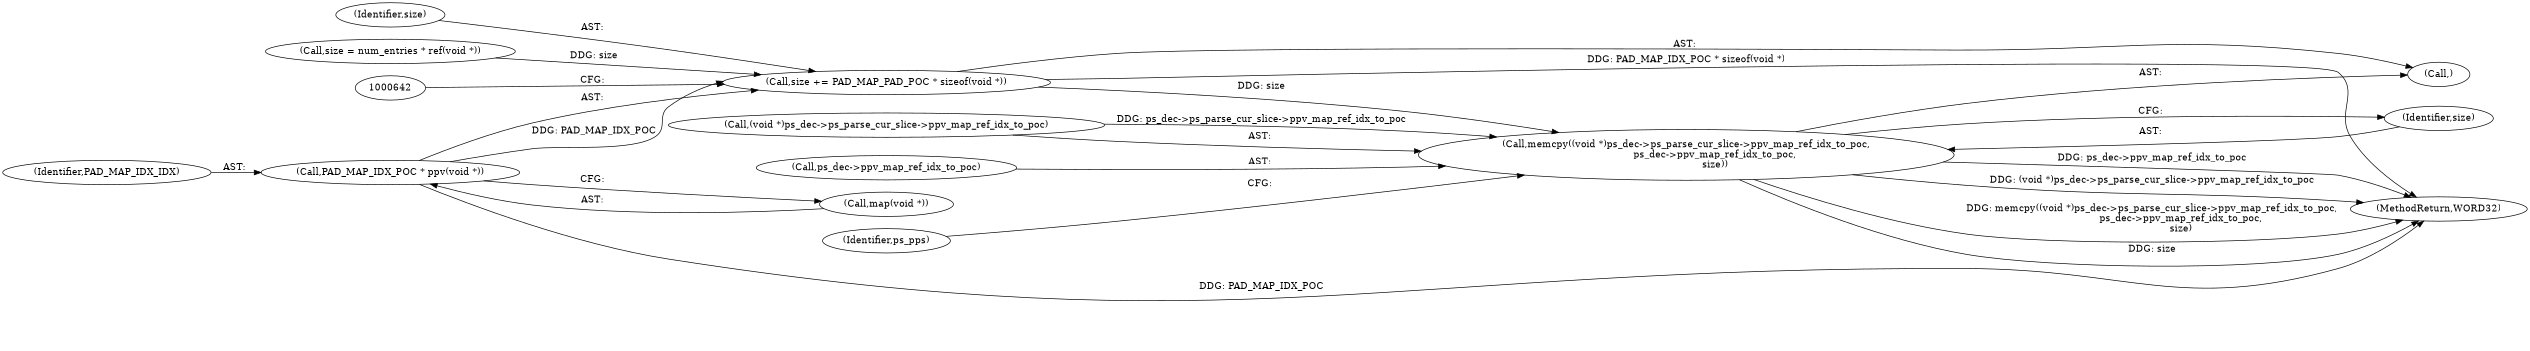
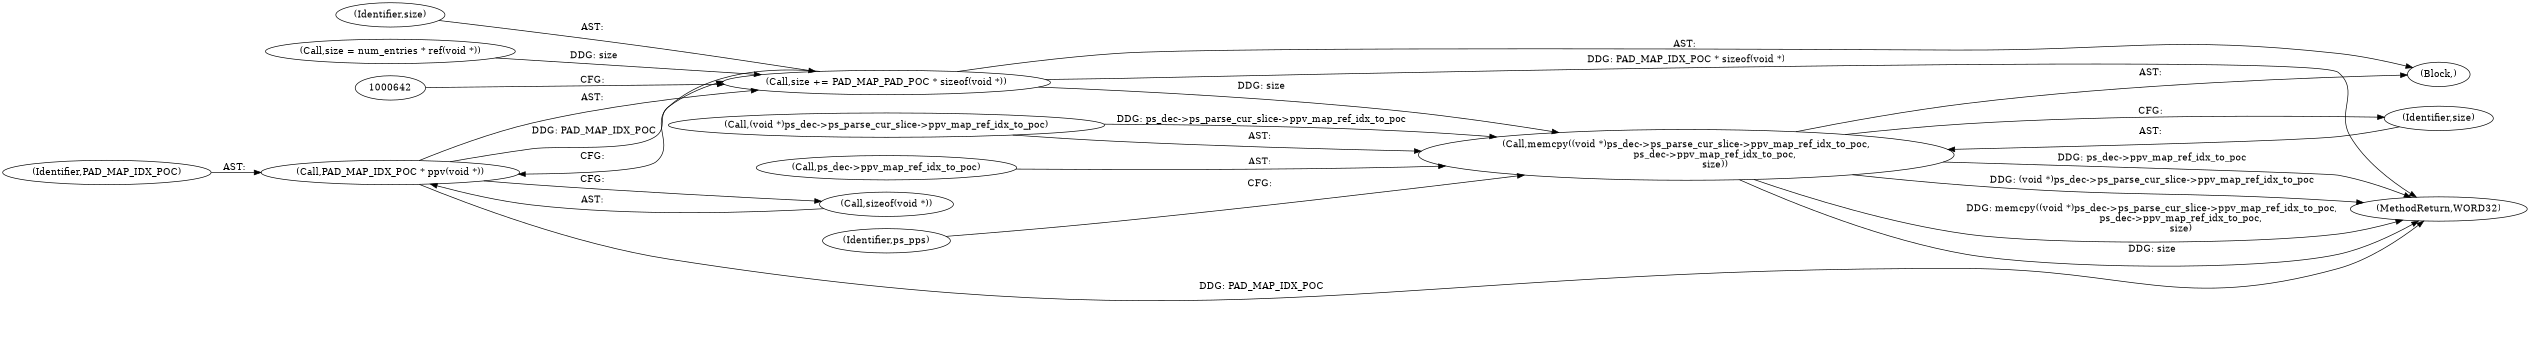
(2439, 74) -> (2439, 74)
none -> (663, 138)
(107, 172) -> (107, 172)
(886, 204) -> (886, 204)
